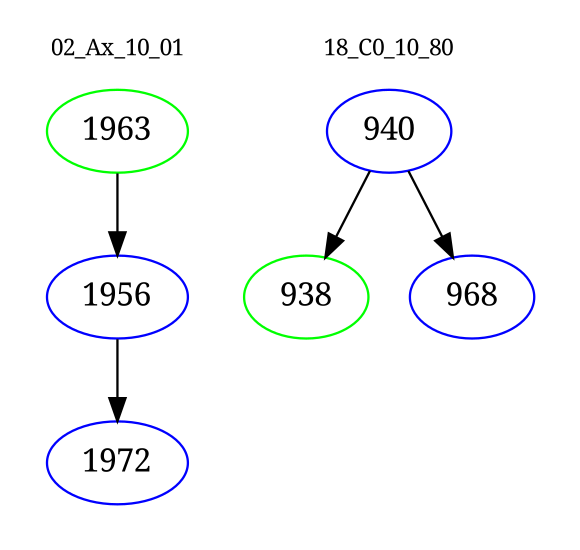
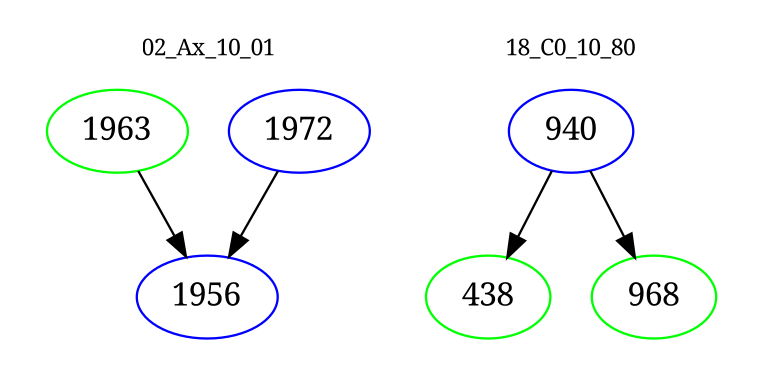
(306, 297) -> (488, 297)
(472, 297) -> (654, 297)
(117, 369) -> (259, 203)
